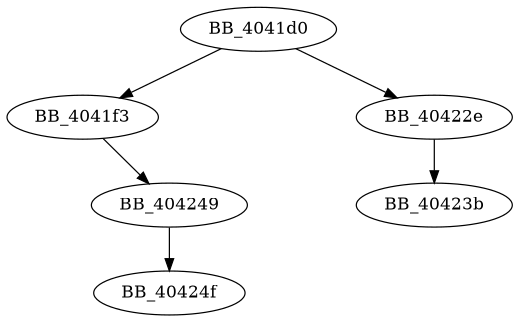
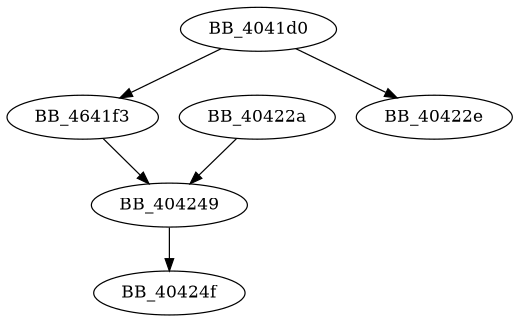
(83, 117) -> (83, 117)
none -> (257, 117)
(434, 205) -> none
